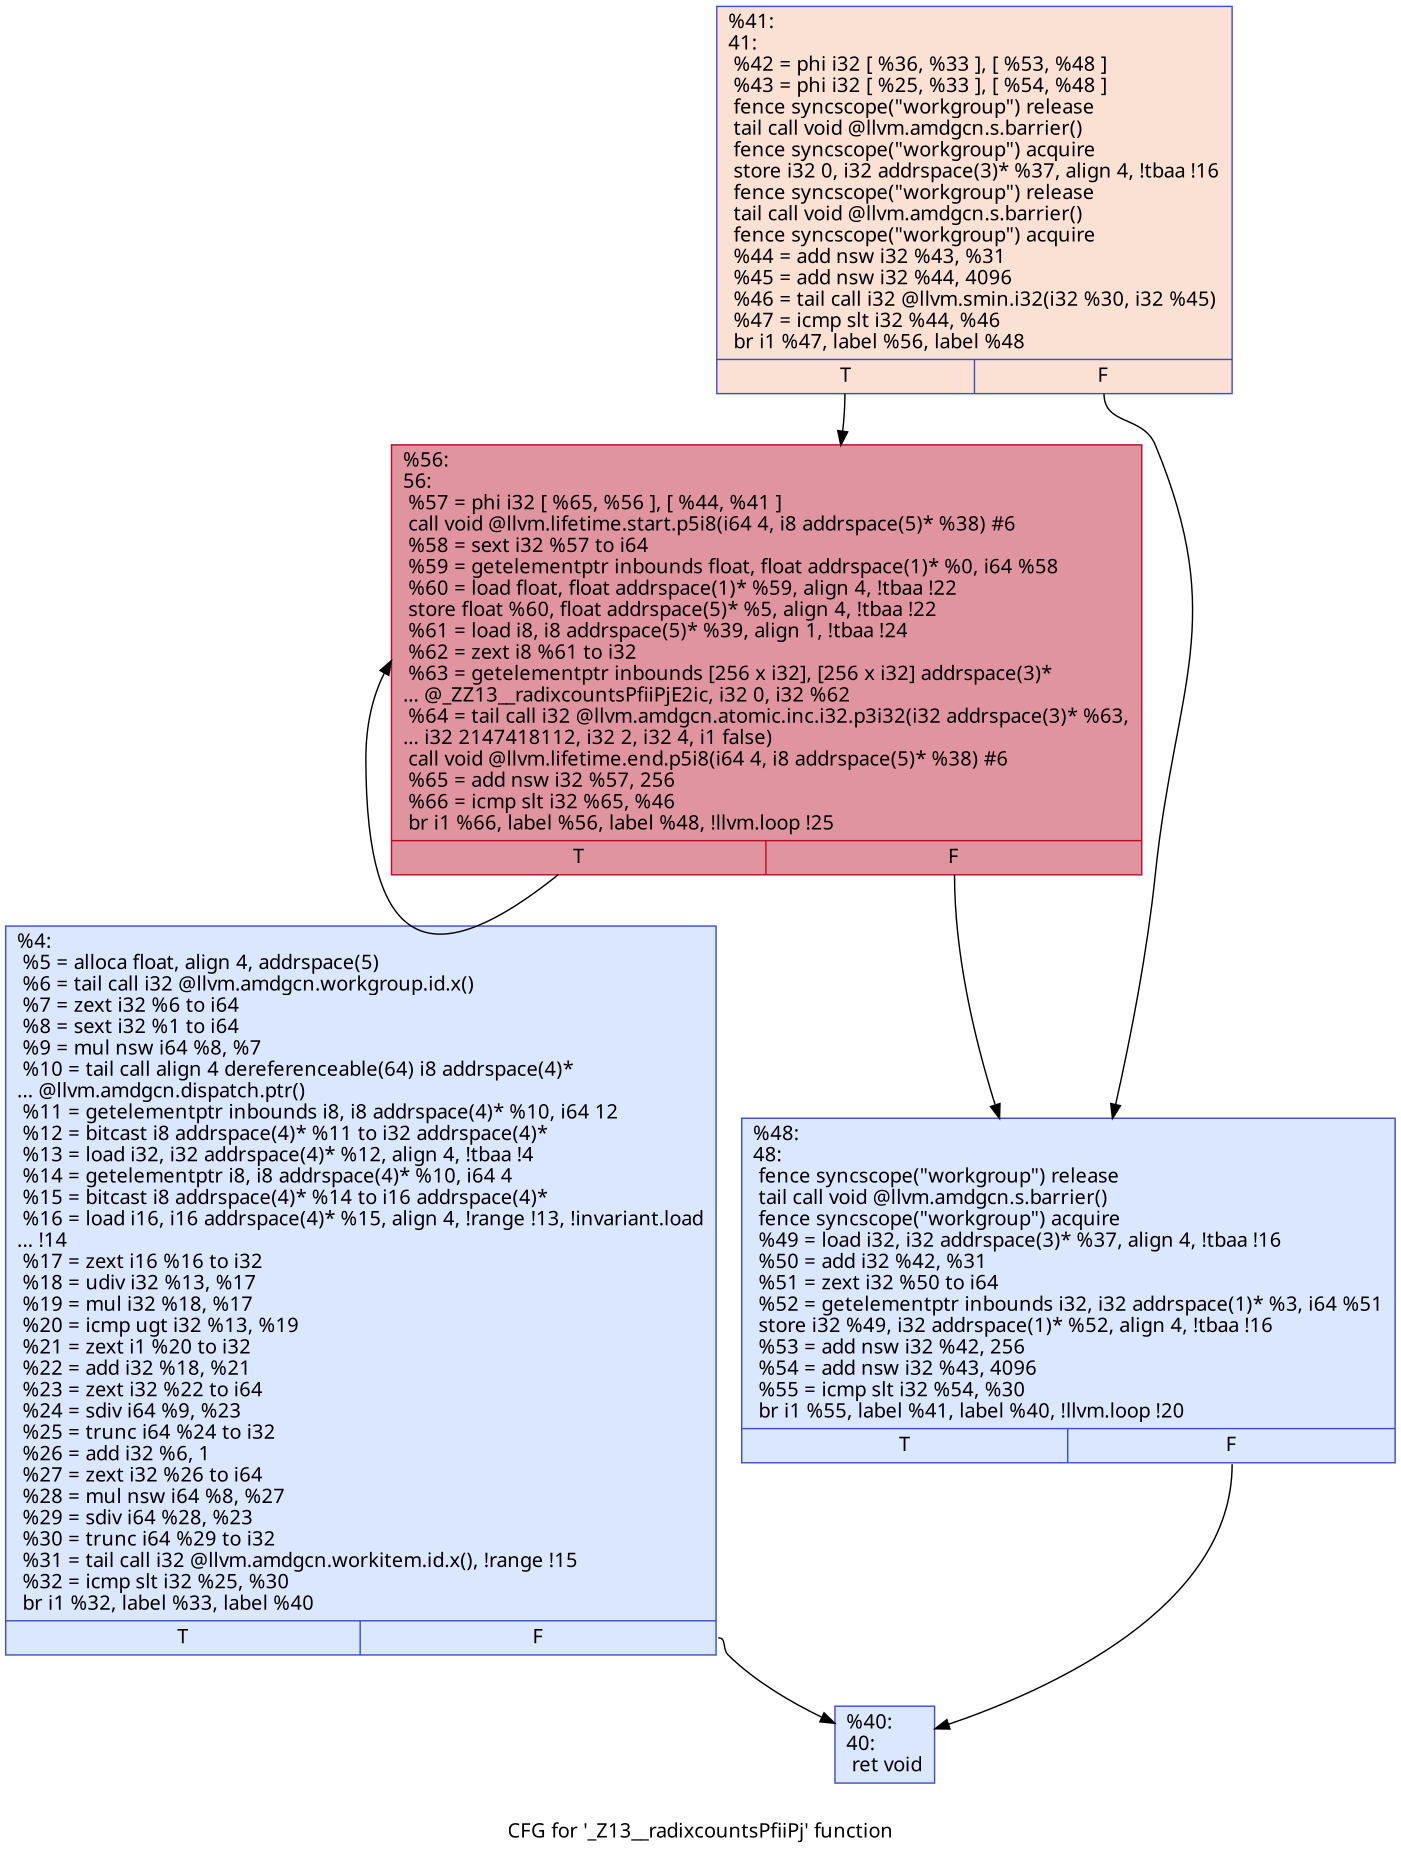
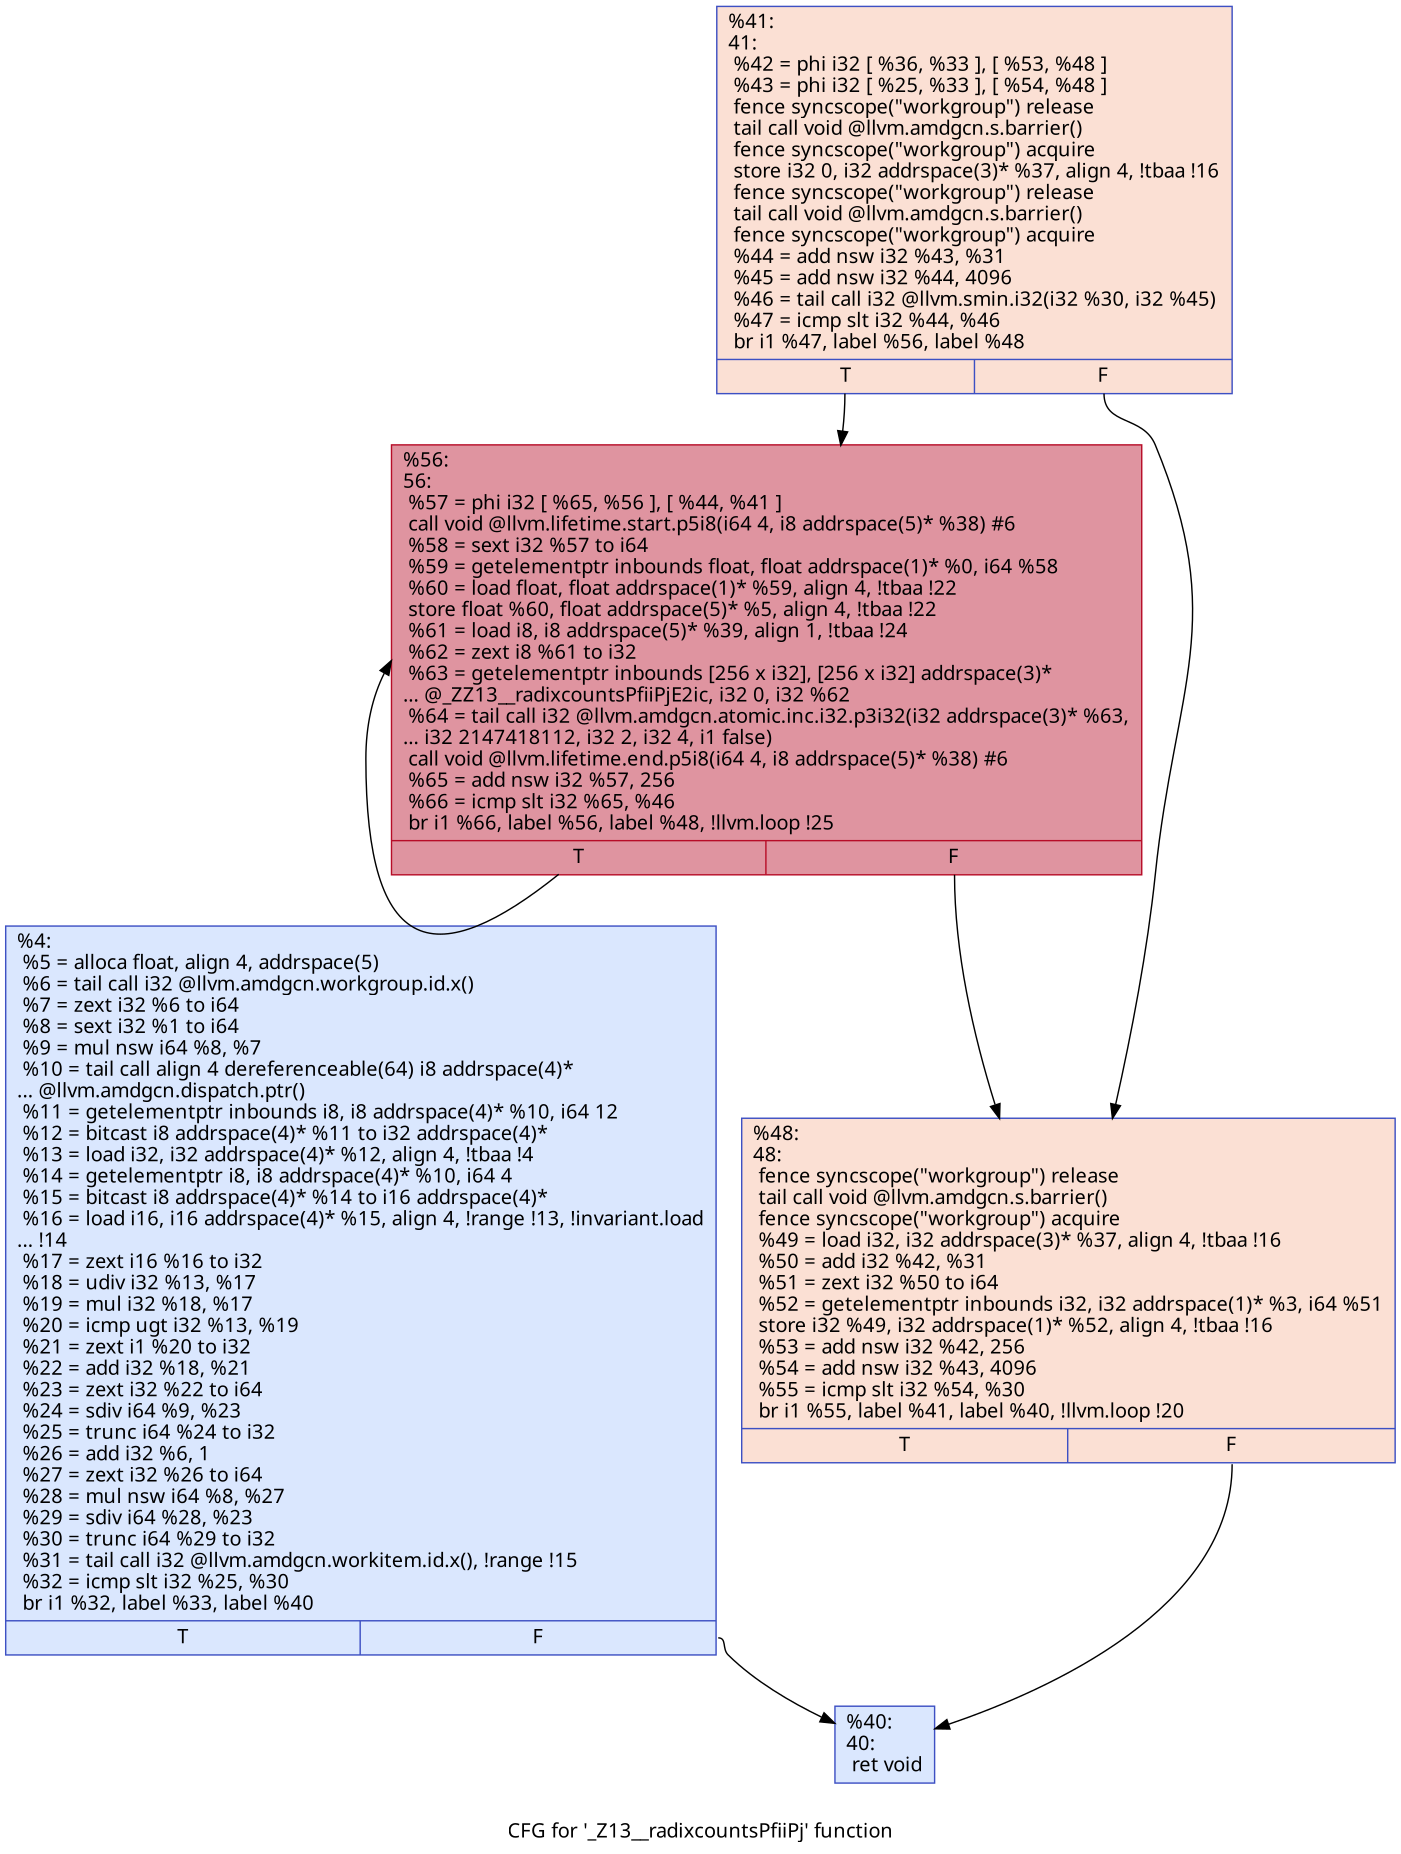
(1068, 1291) -> (1068, 1291)
